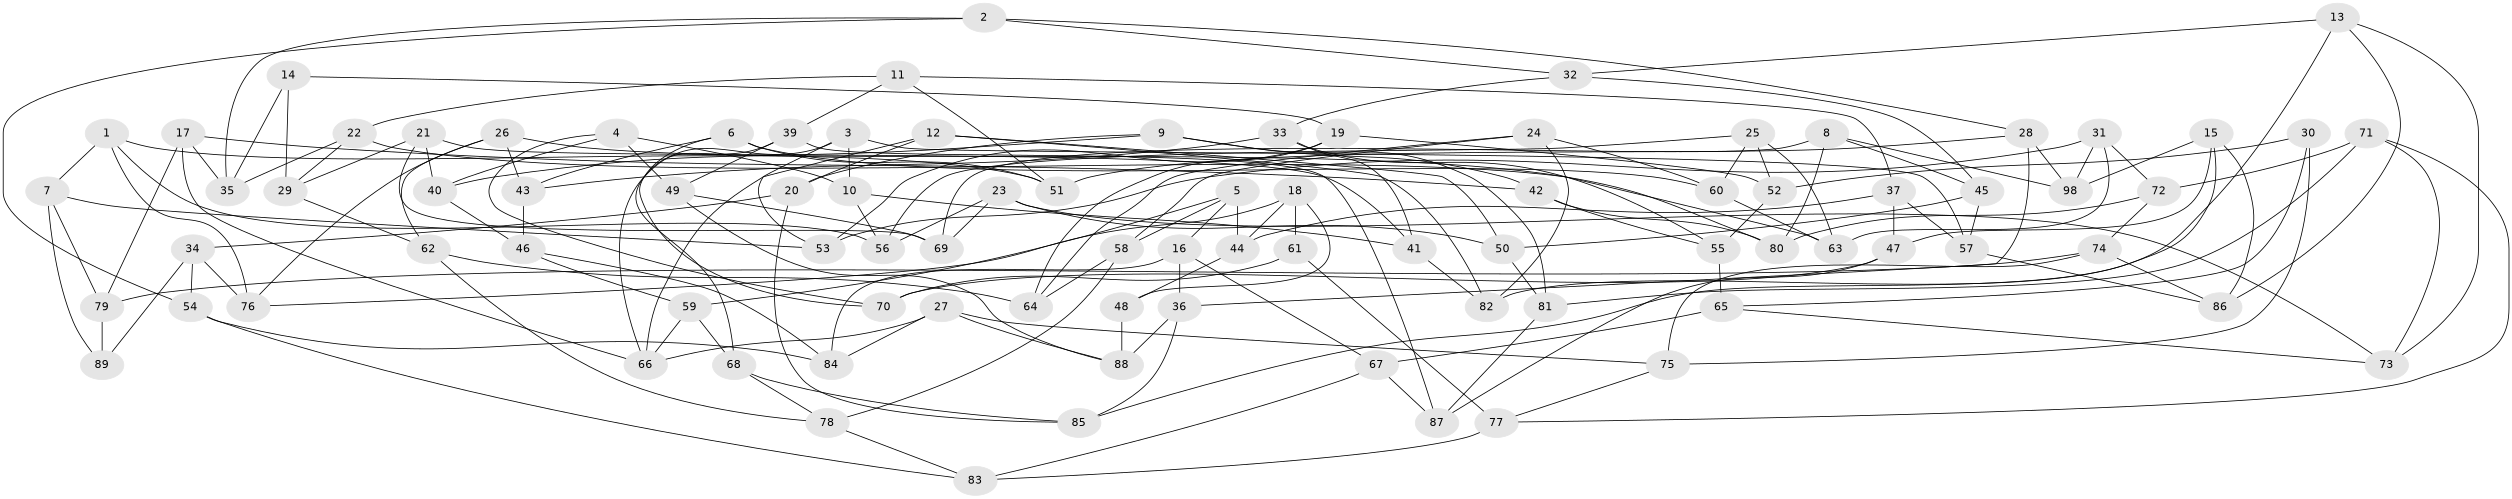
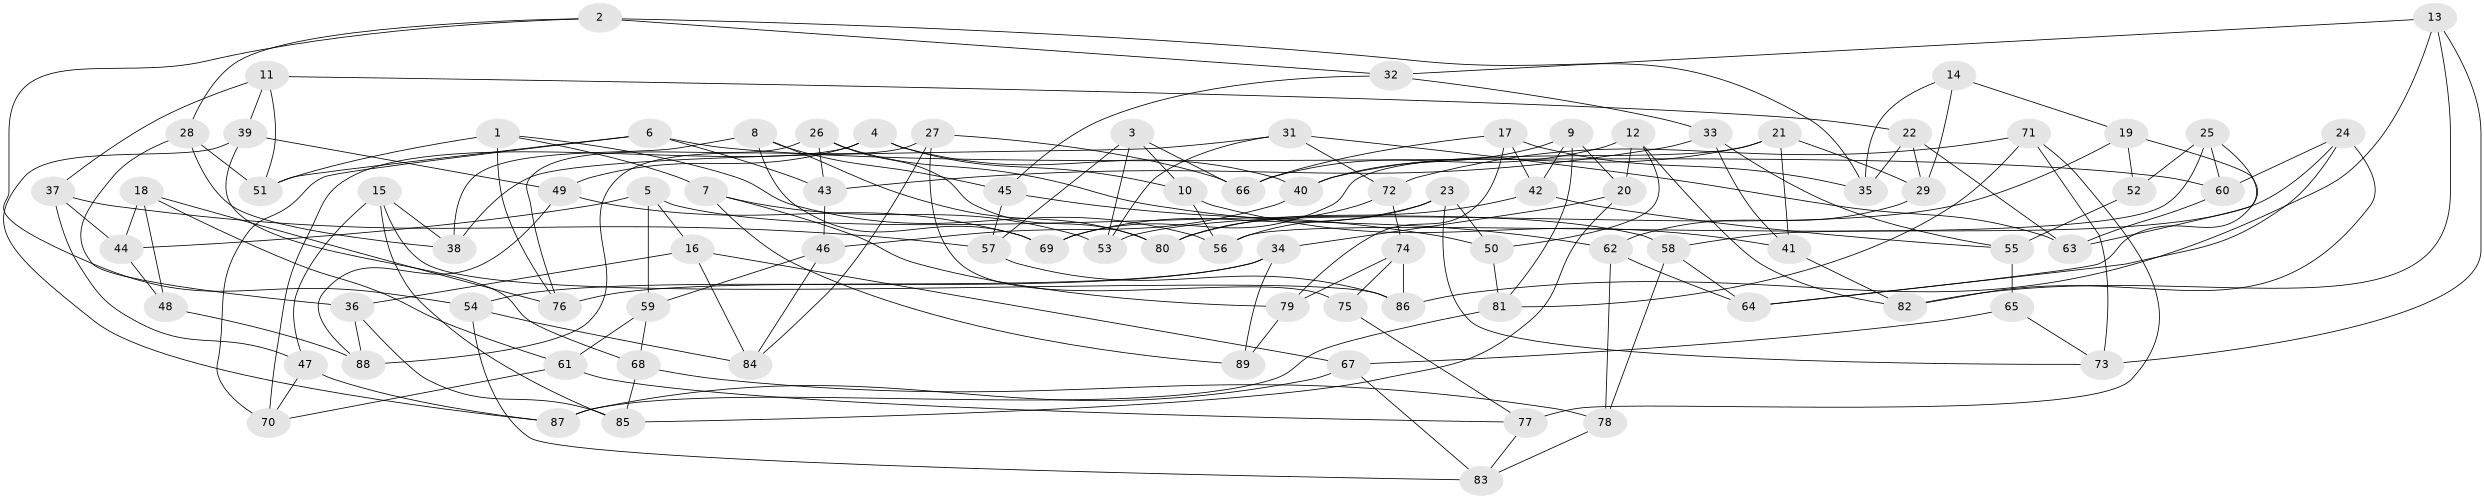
(2309, 133) -> none
(2071, 191) -> (454, 249)
(668, 336) -> (612, 333)
